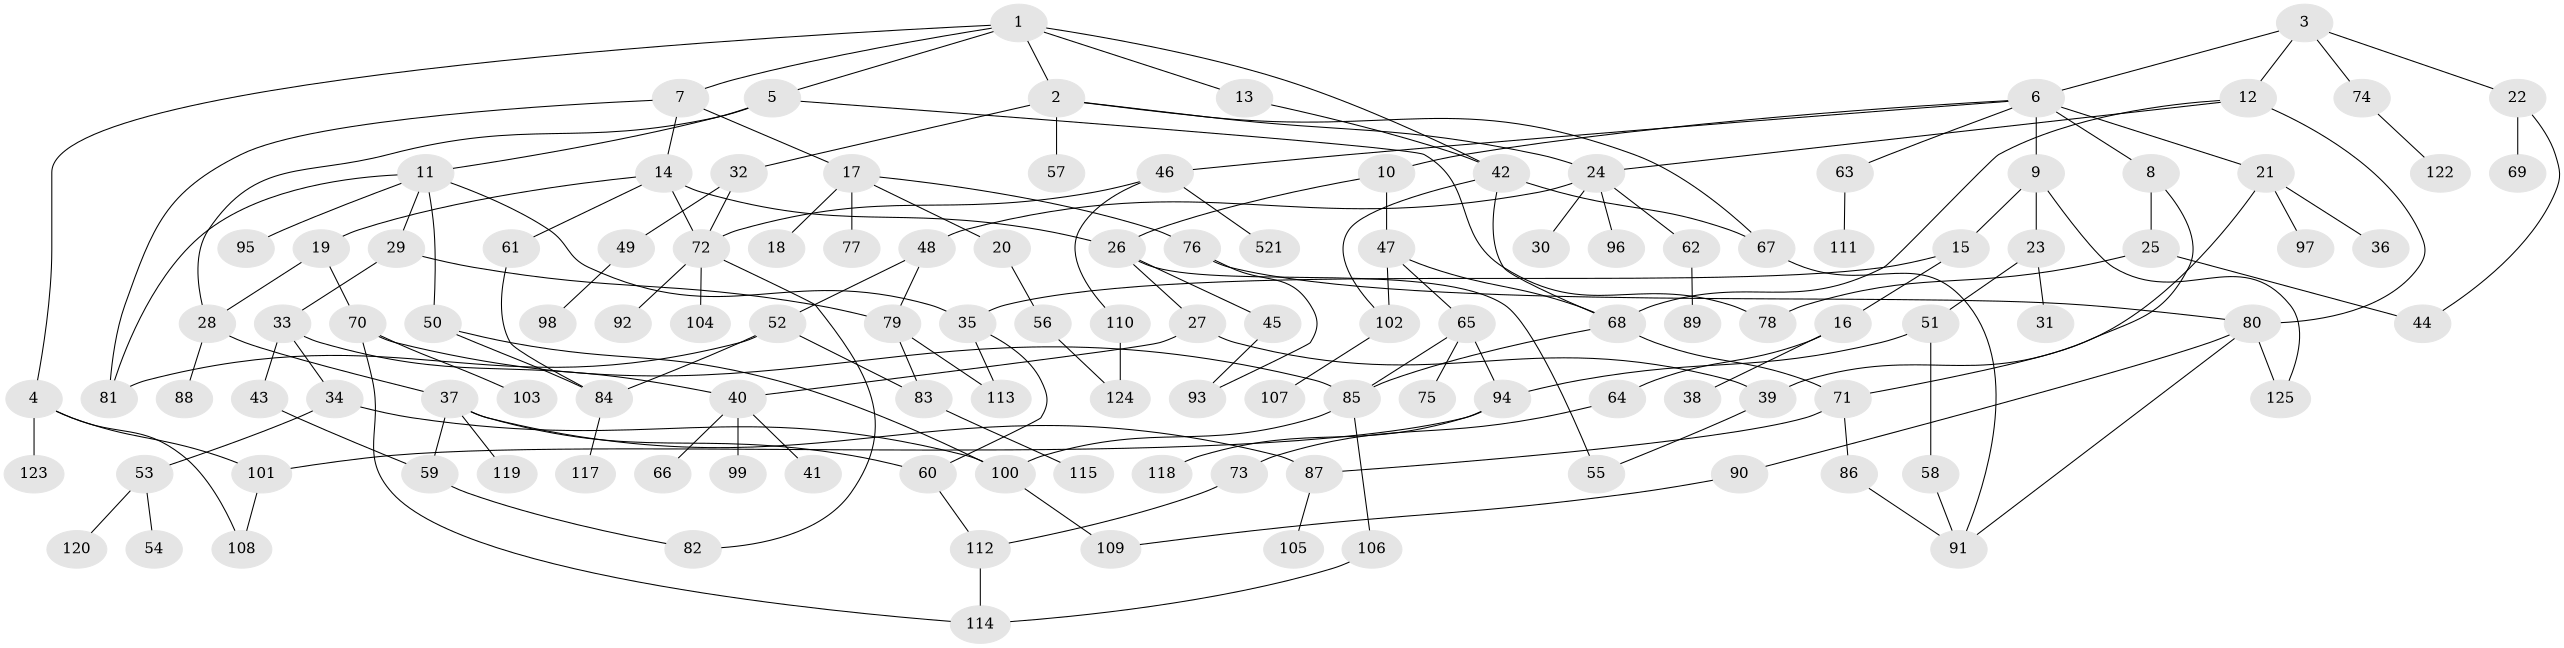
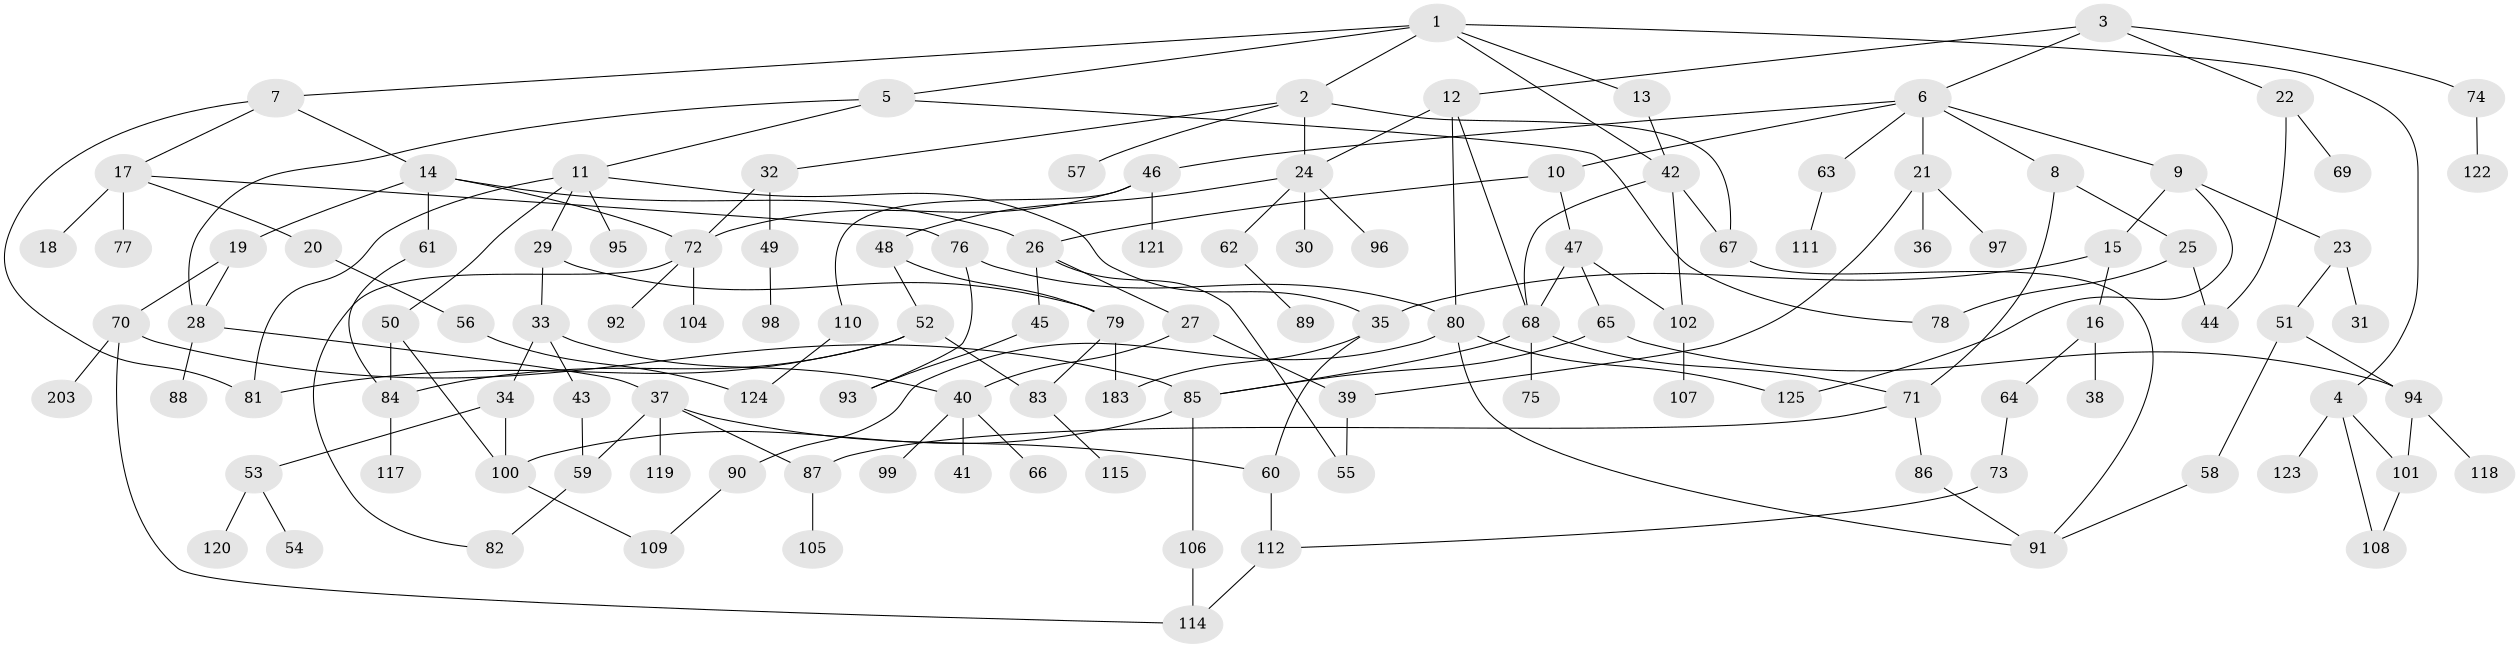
(1270, 249) -> (1152, 249)
(1451, 355) -> (1531, 361)
(527, 399) -> (62, 399)
(1001, 399) -> (1116, 399)
